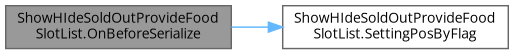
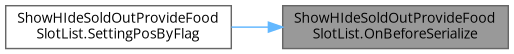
(250, 27) -> (250, 27)
